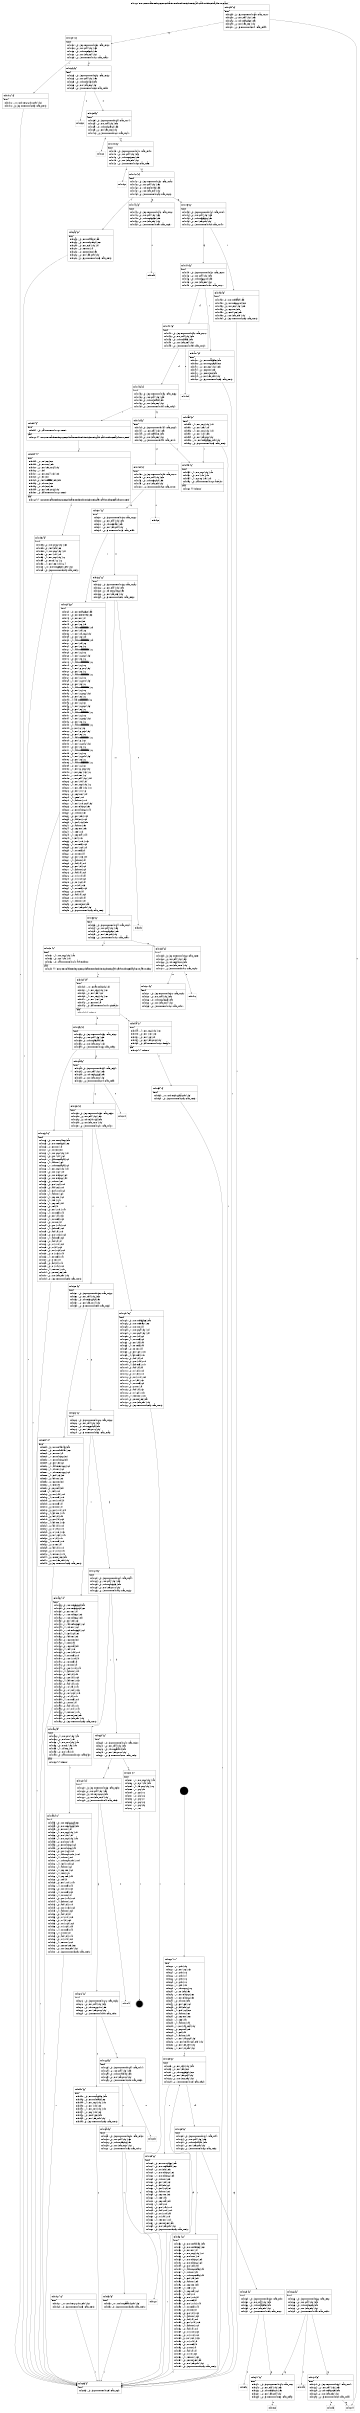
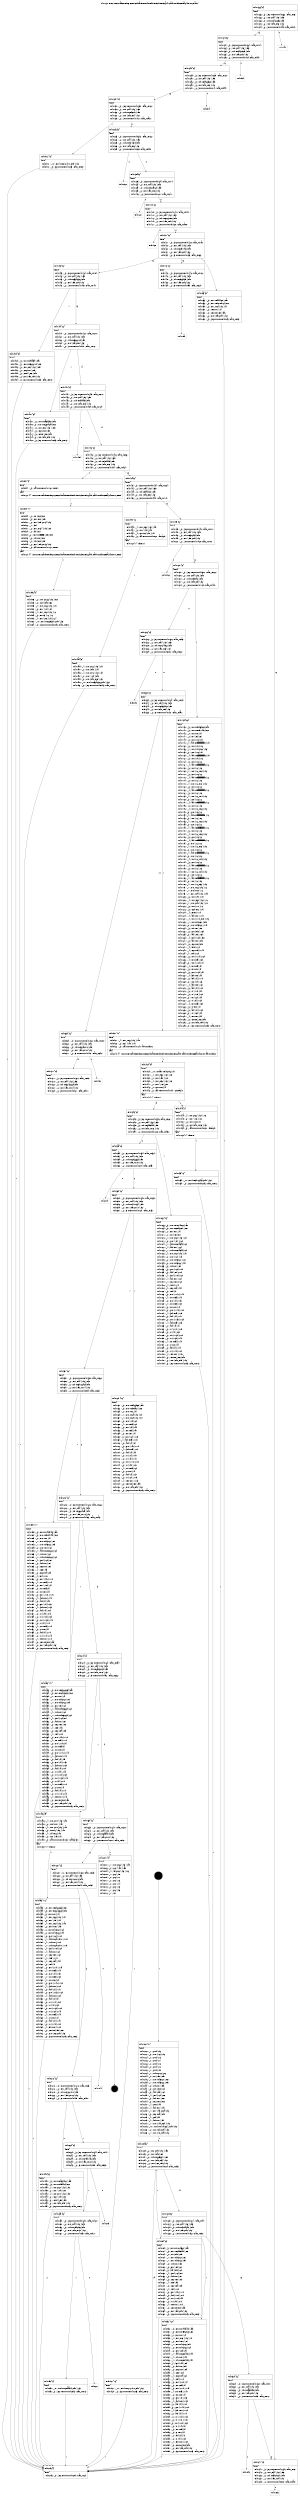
(204, 454) -> (120, 601)
(344, 2402) -> (224, 63)
